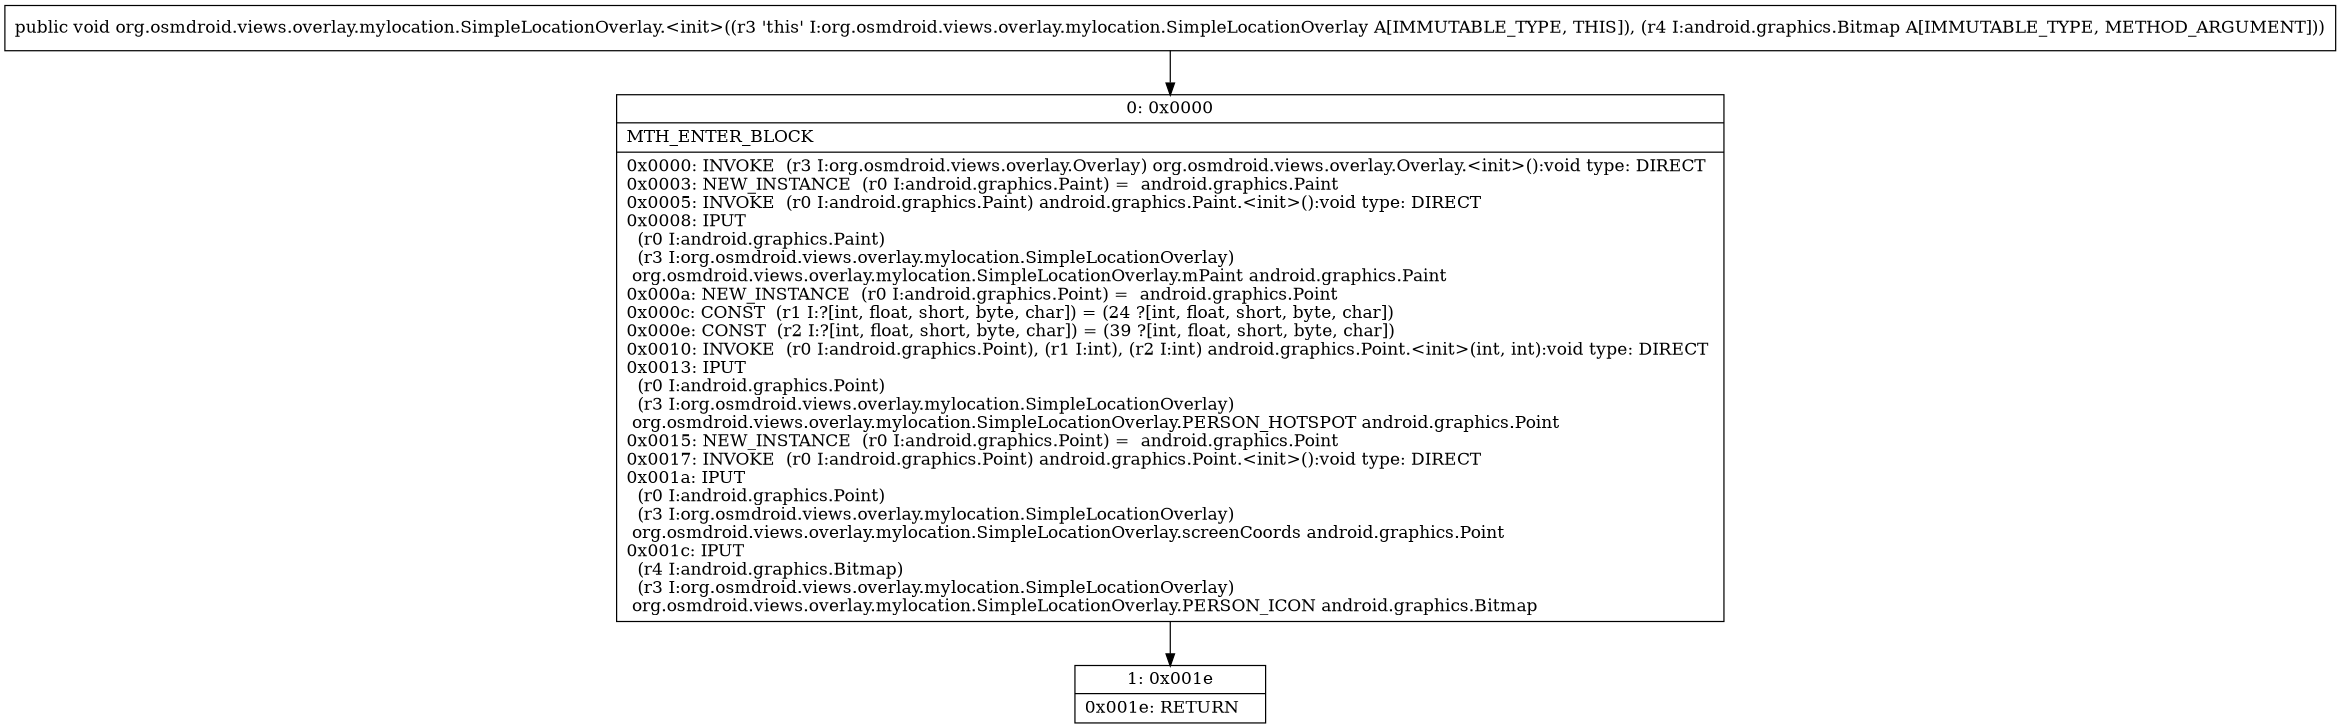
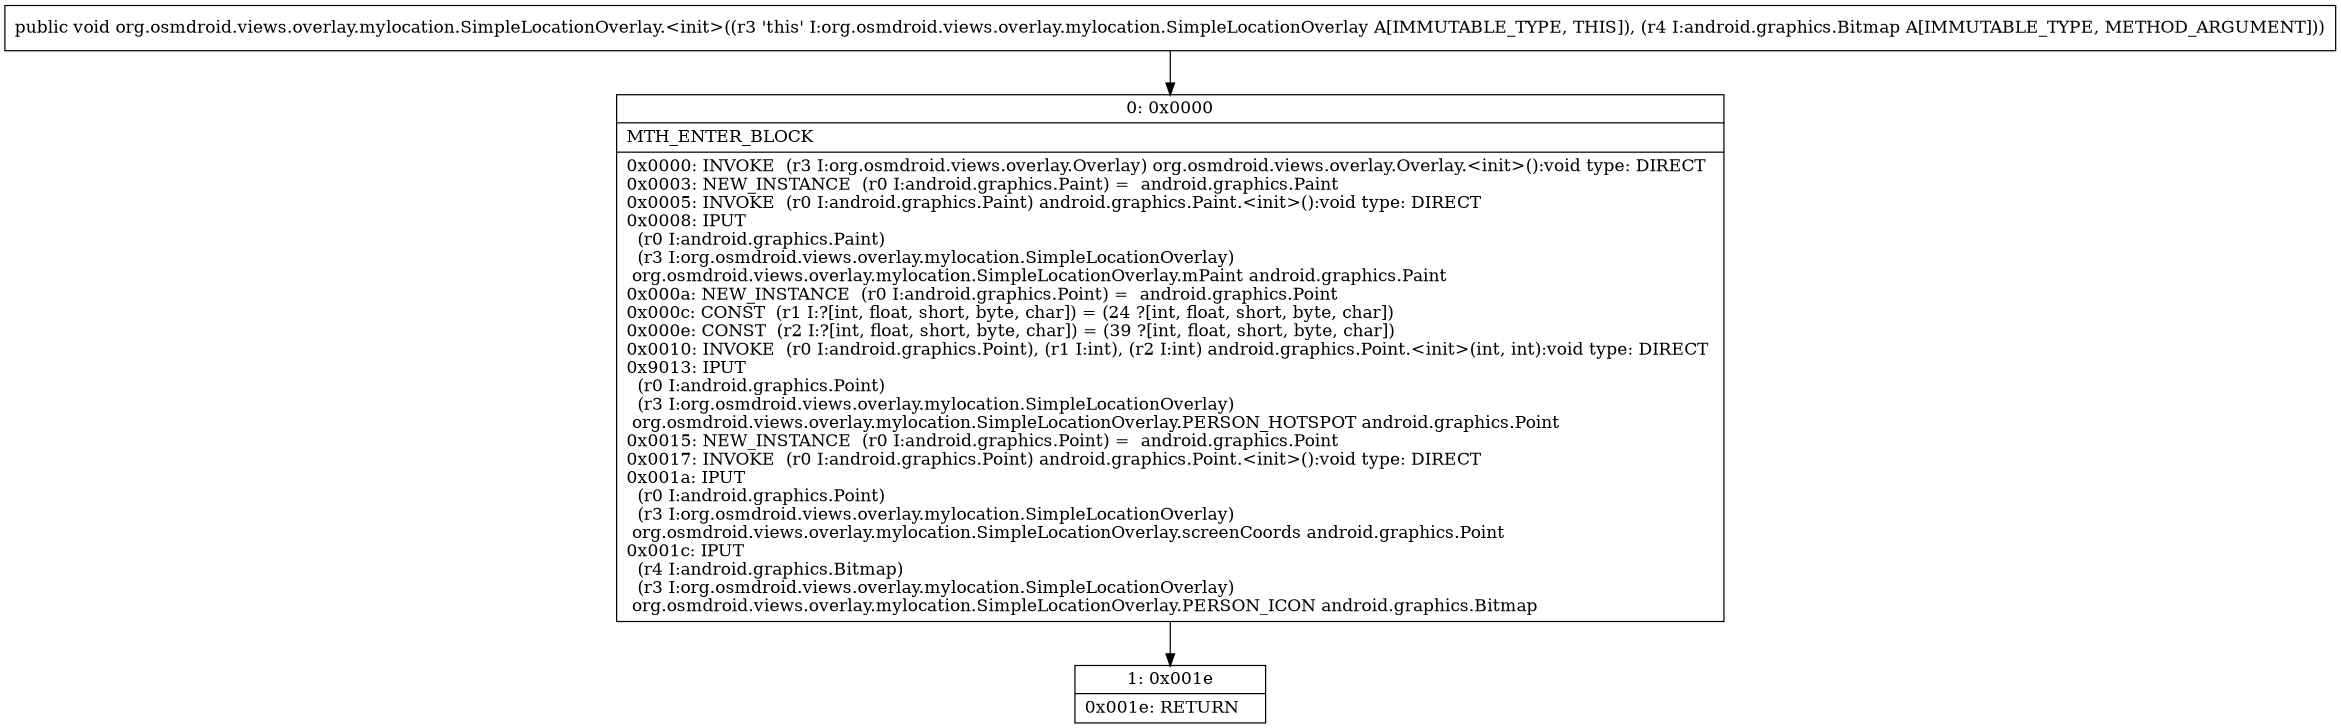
(692, 368) -> (692, 368)
